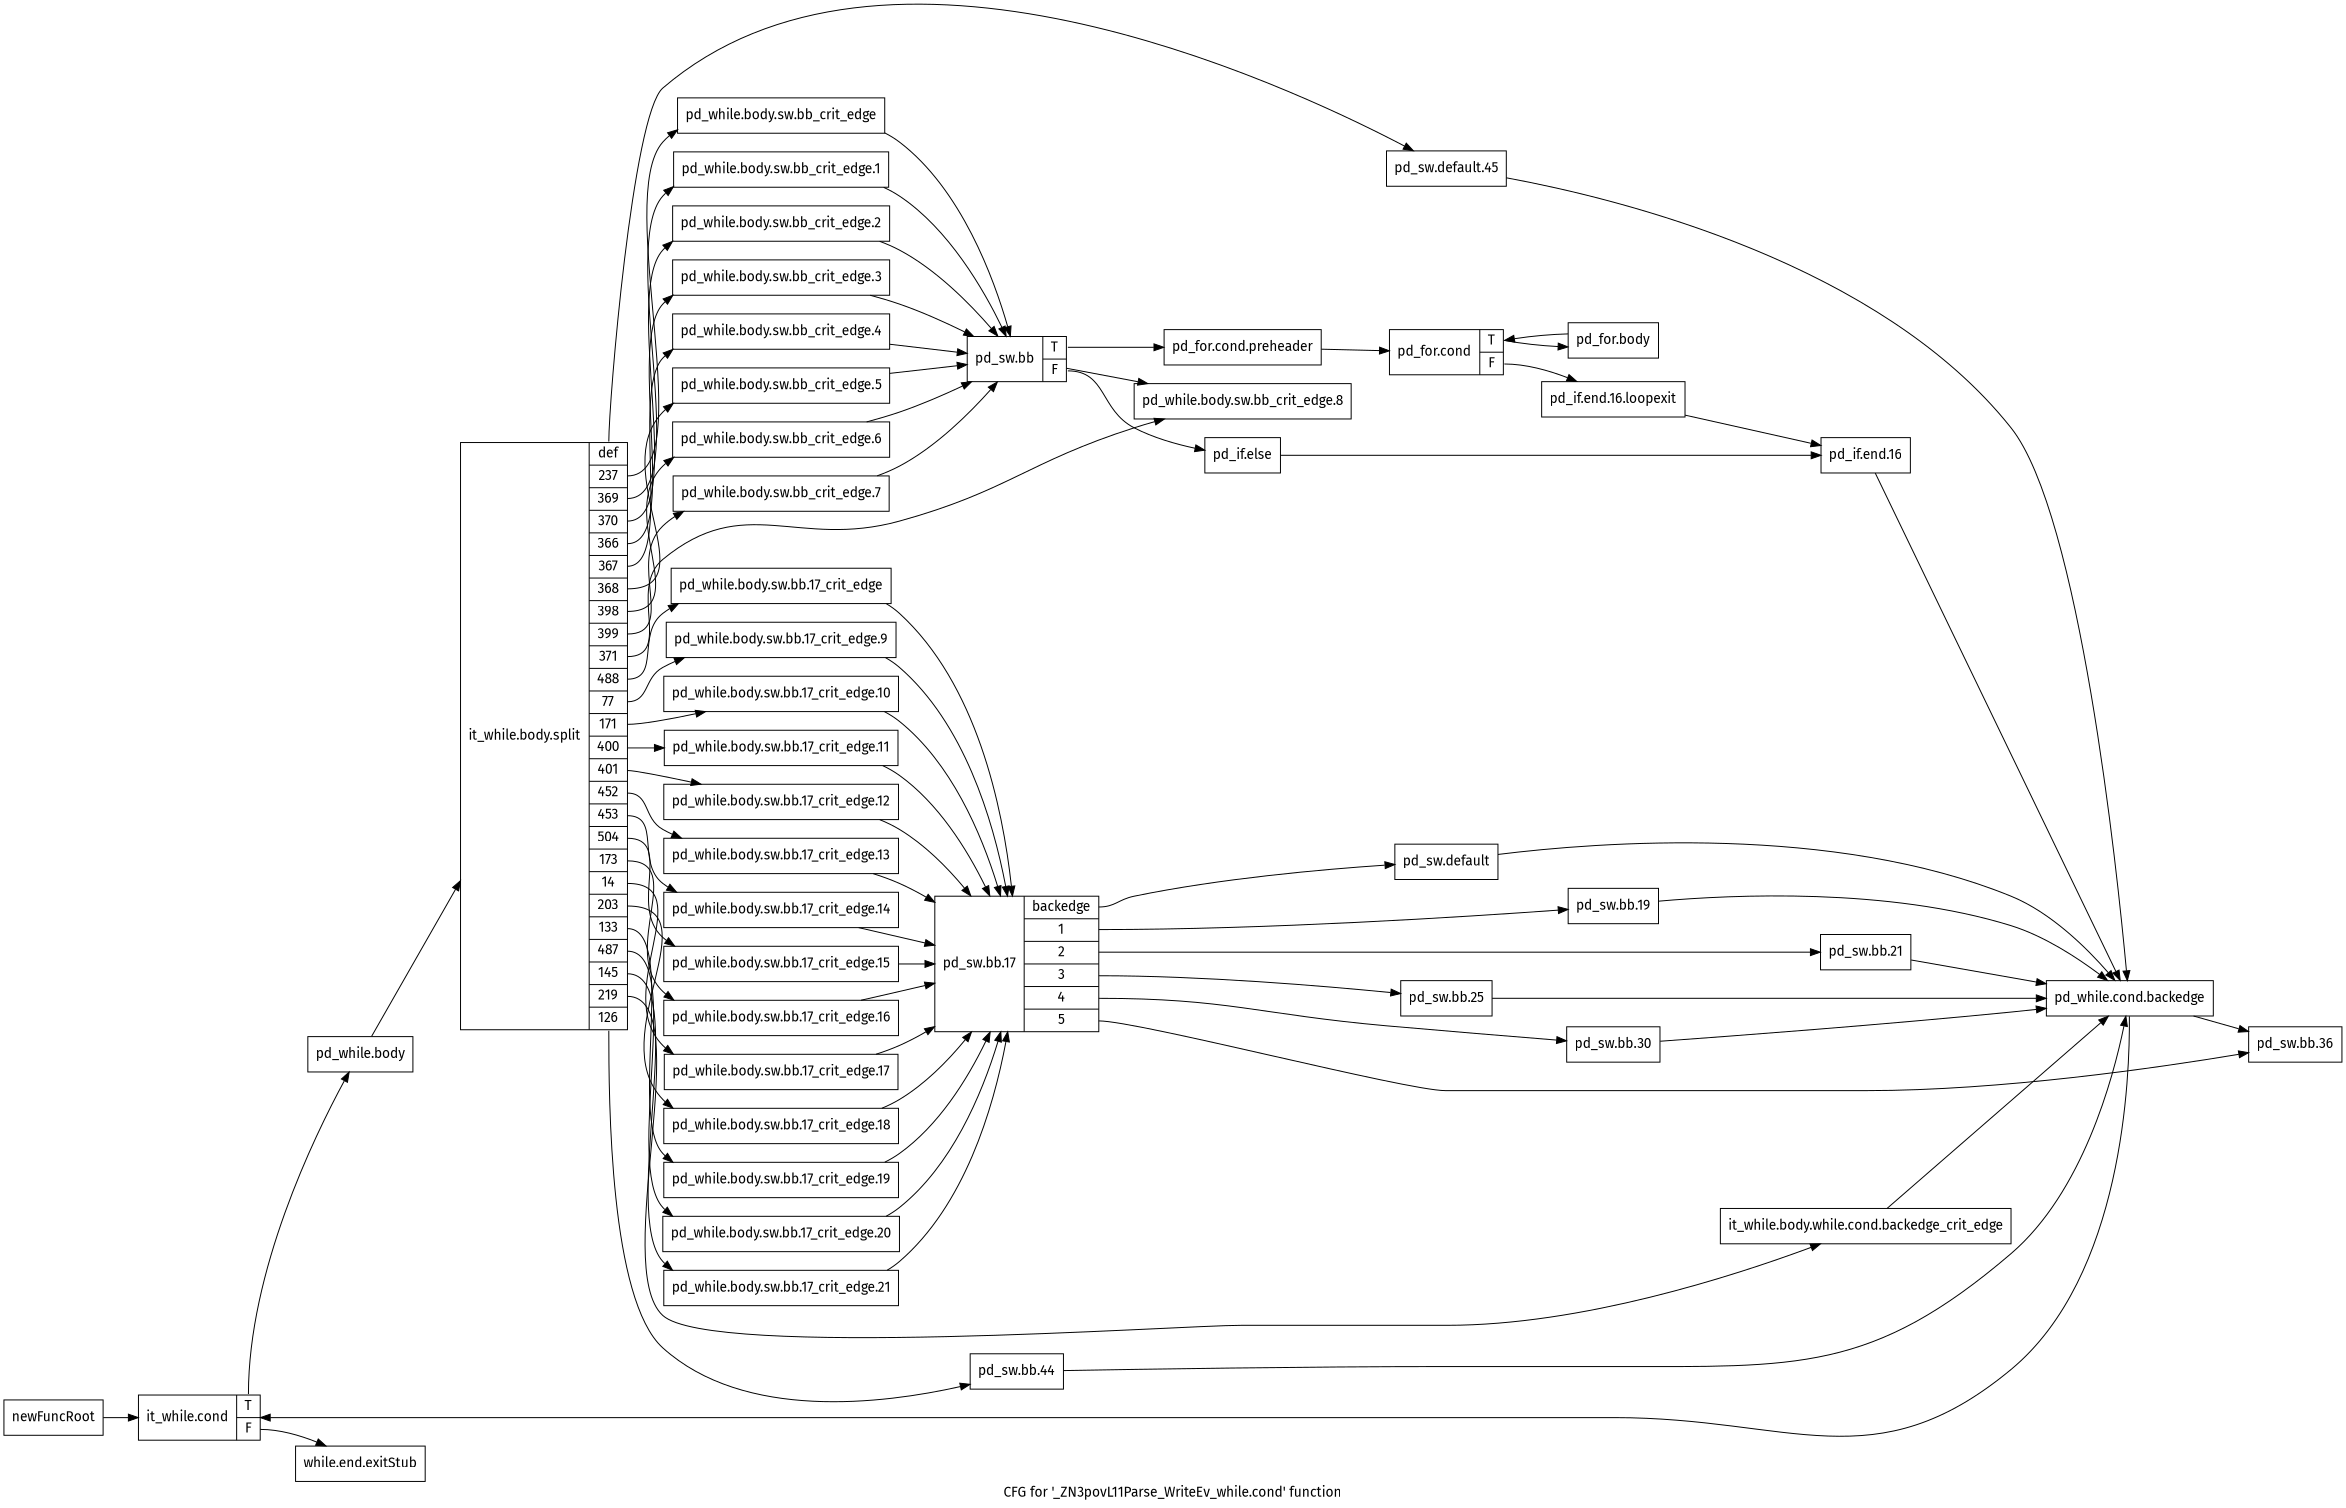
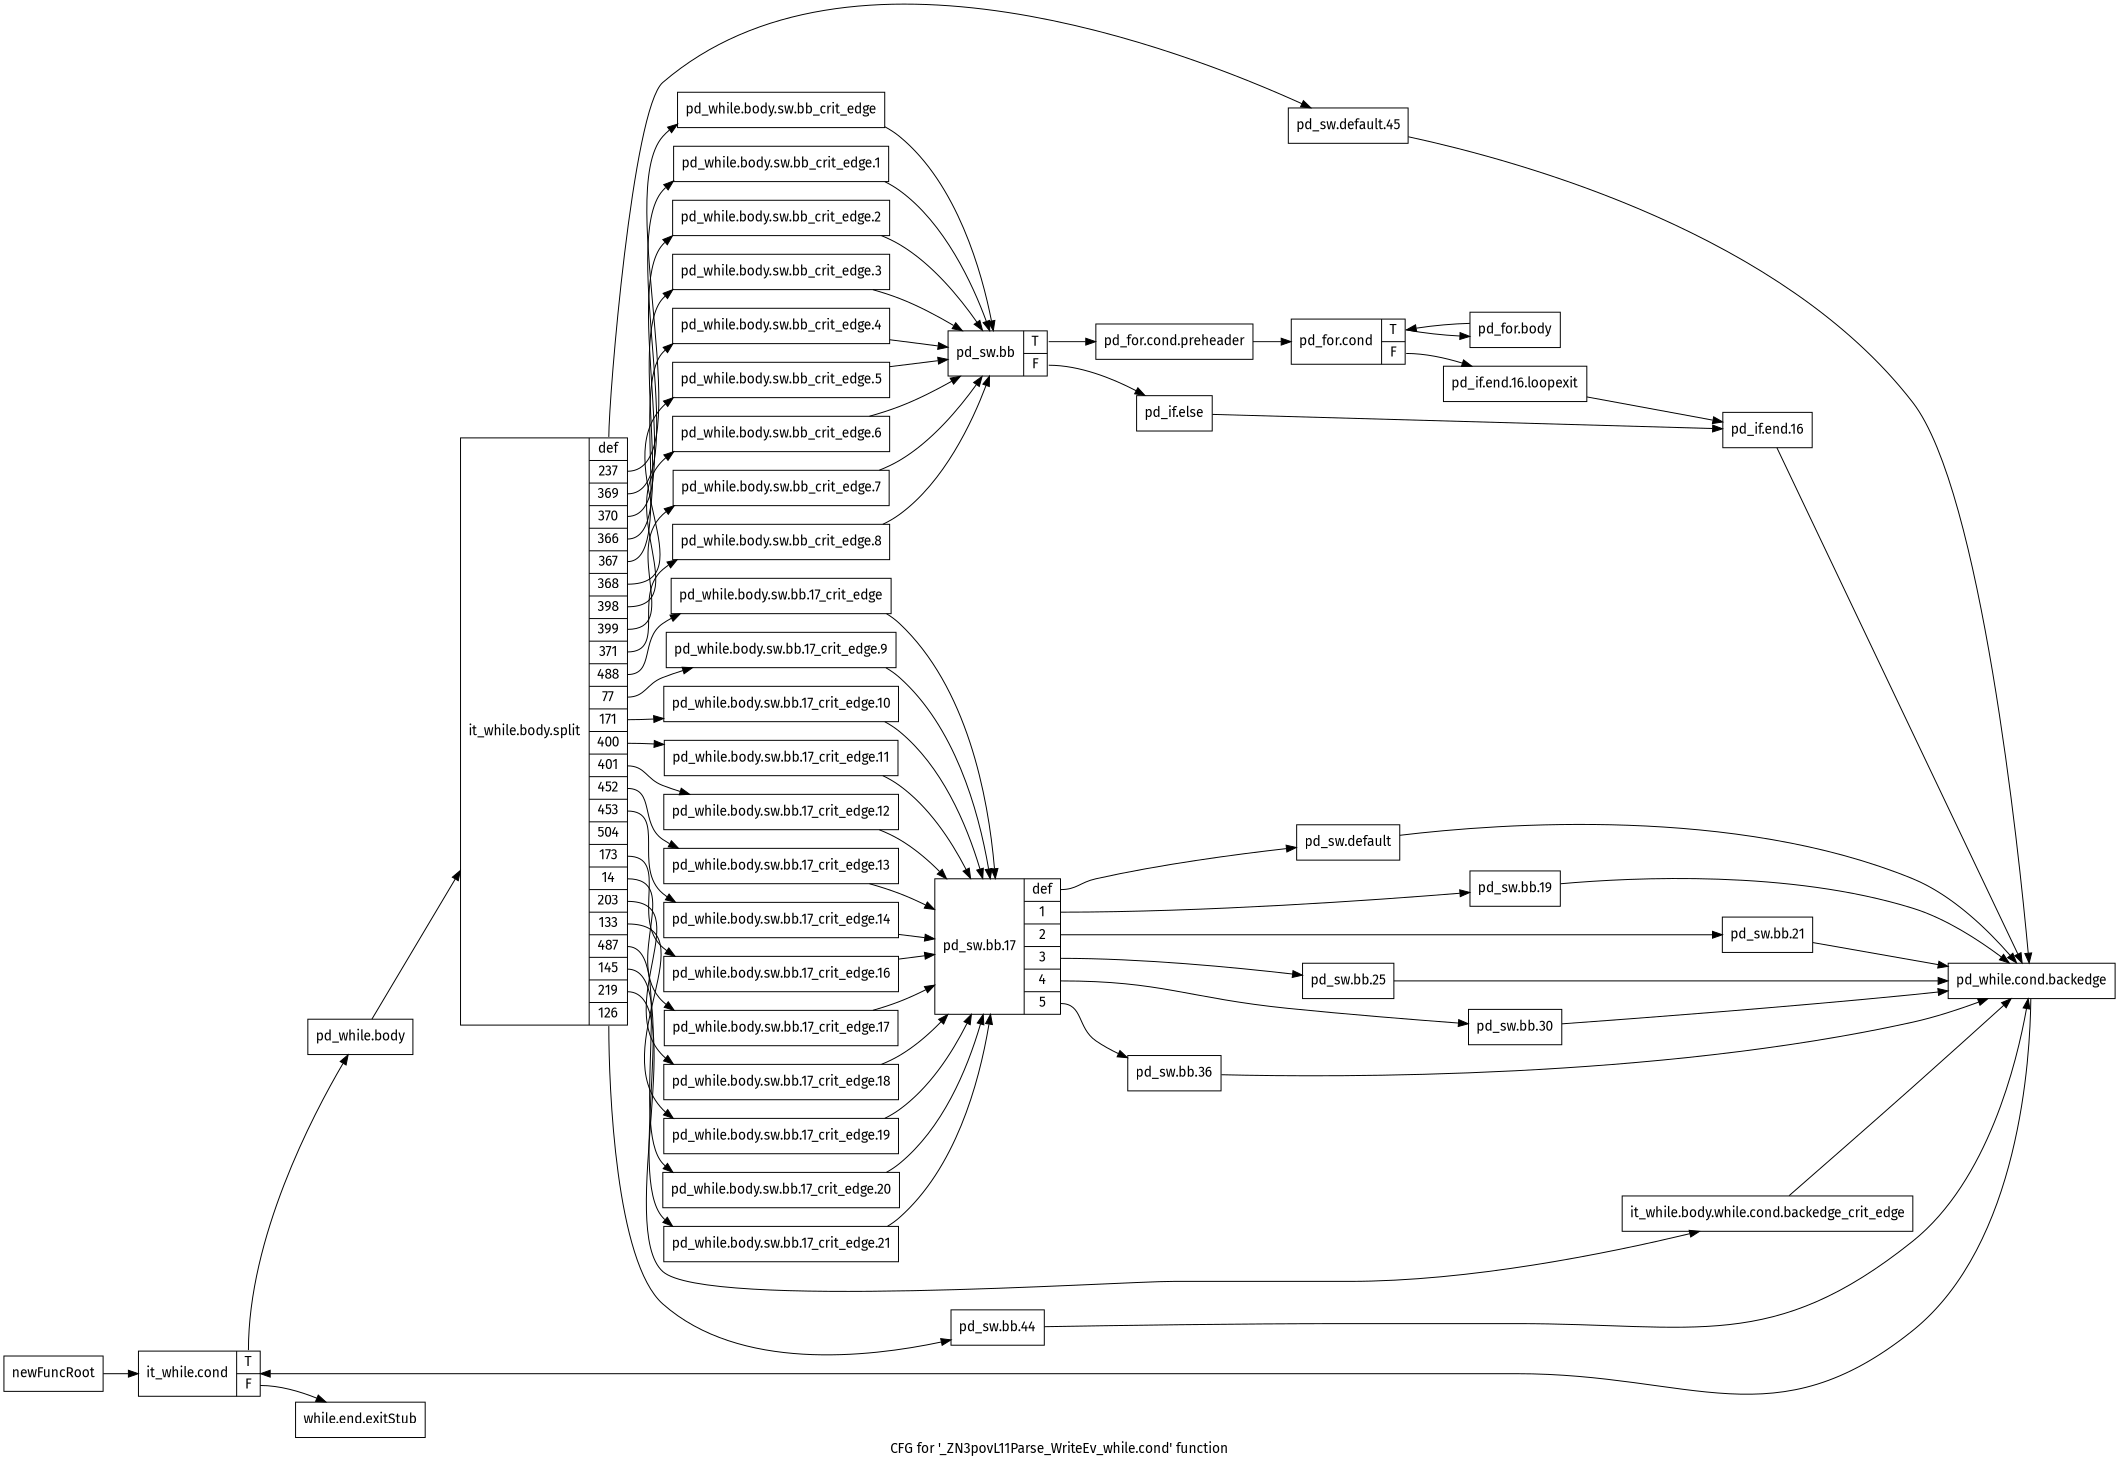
(1102, 375) -> (946, 464)
(1061, 907) -> (1042, 890)
(781, 964) -> none
(2216, 1022) -> (1603, 1065)
